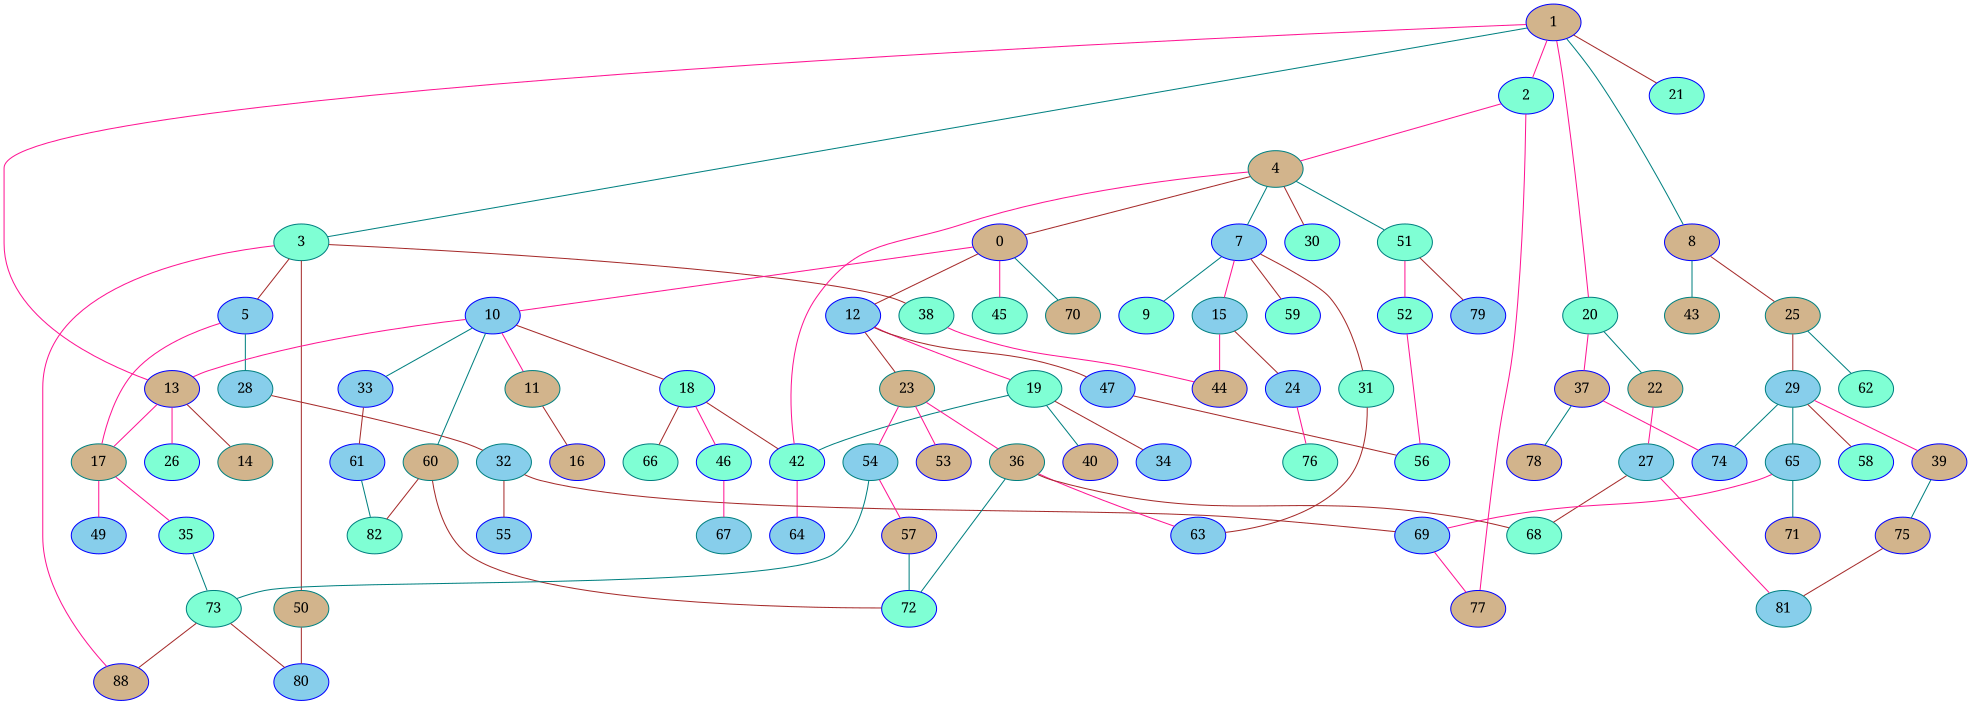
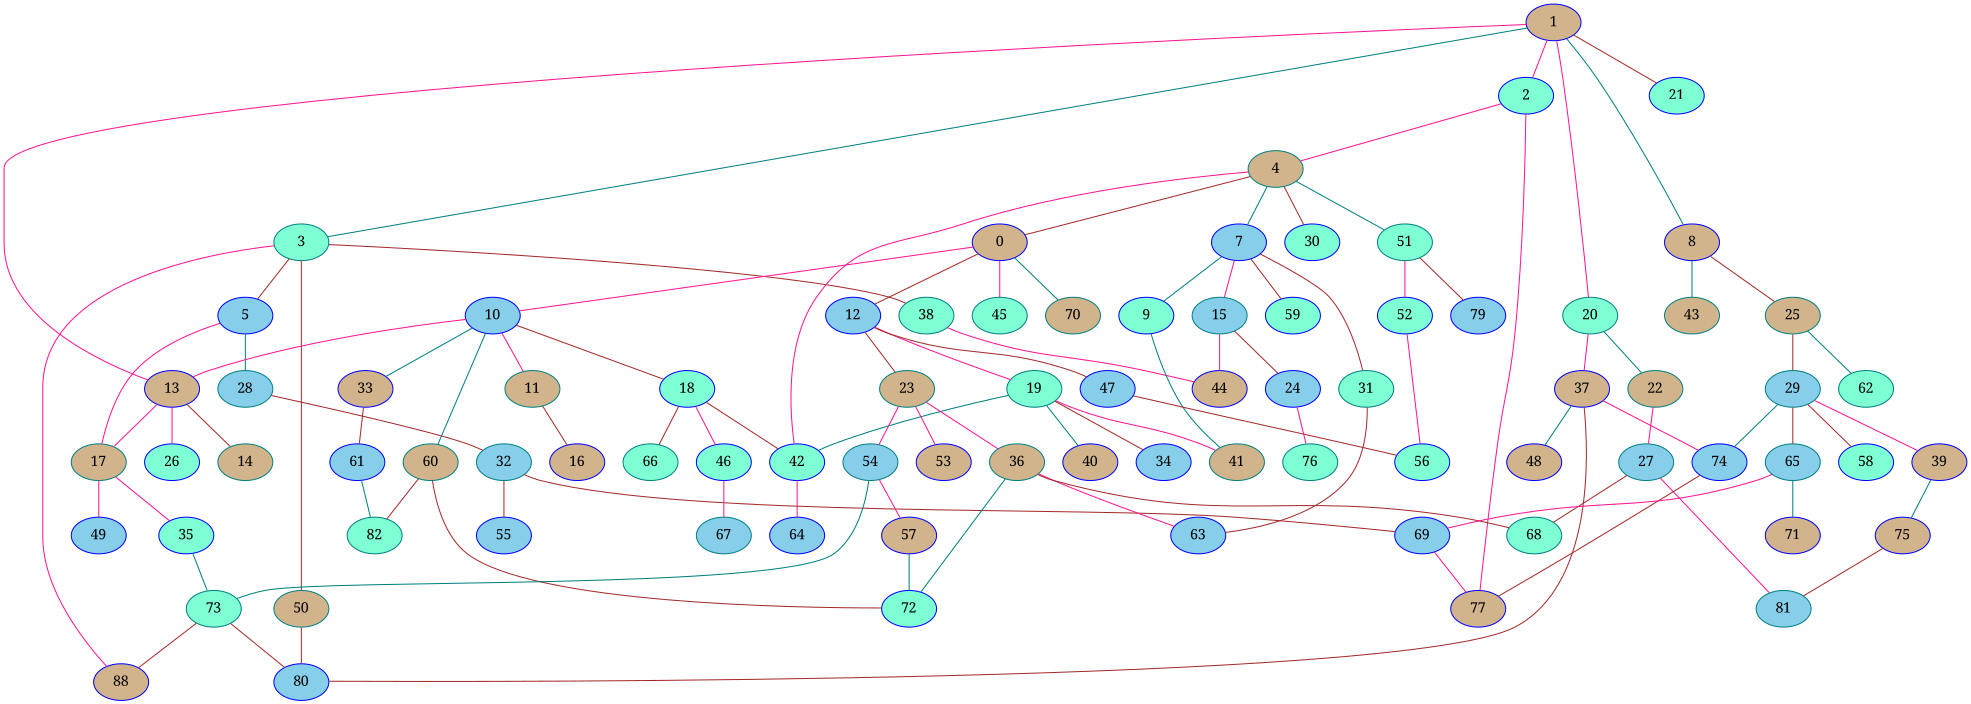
(365, 389) -> (365, 389)
(1793, 426) -> (1793, 426)
none -> (1237, 462)
(1534, 462) -> (1534, 462)
none -> (1600, 537)
none -> (1045, 672)
